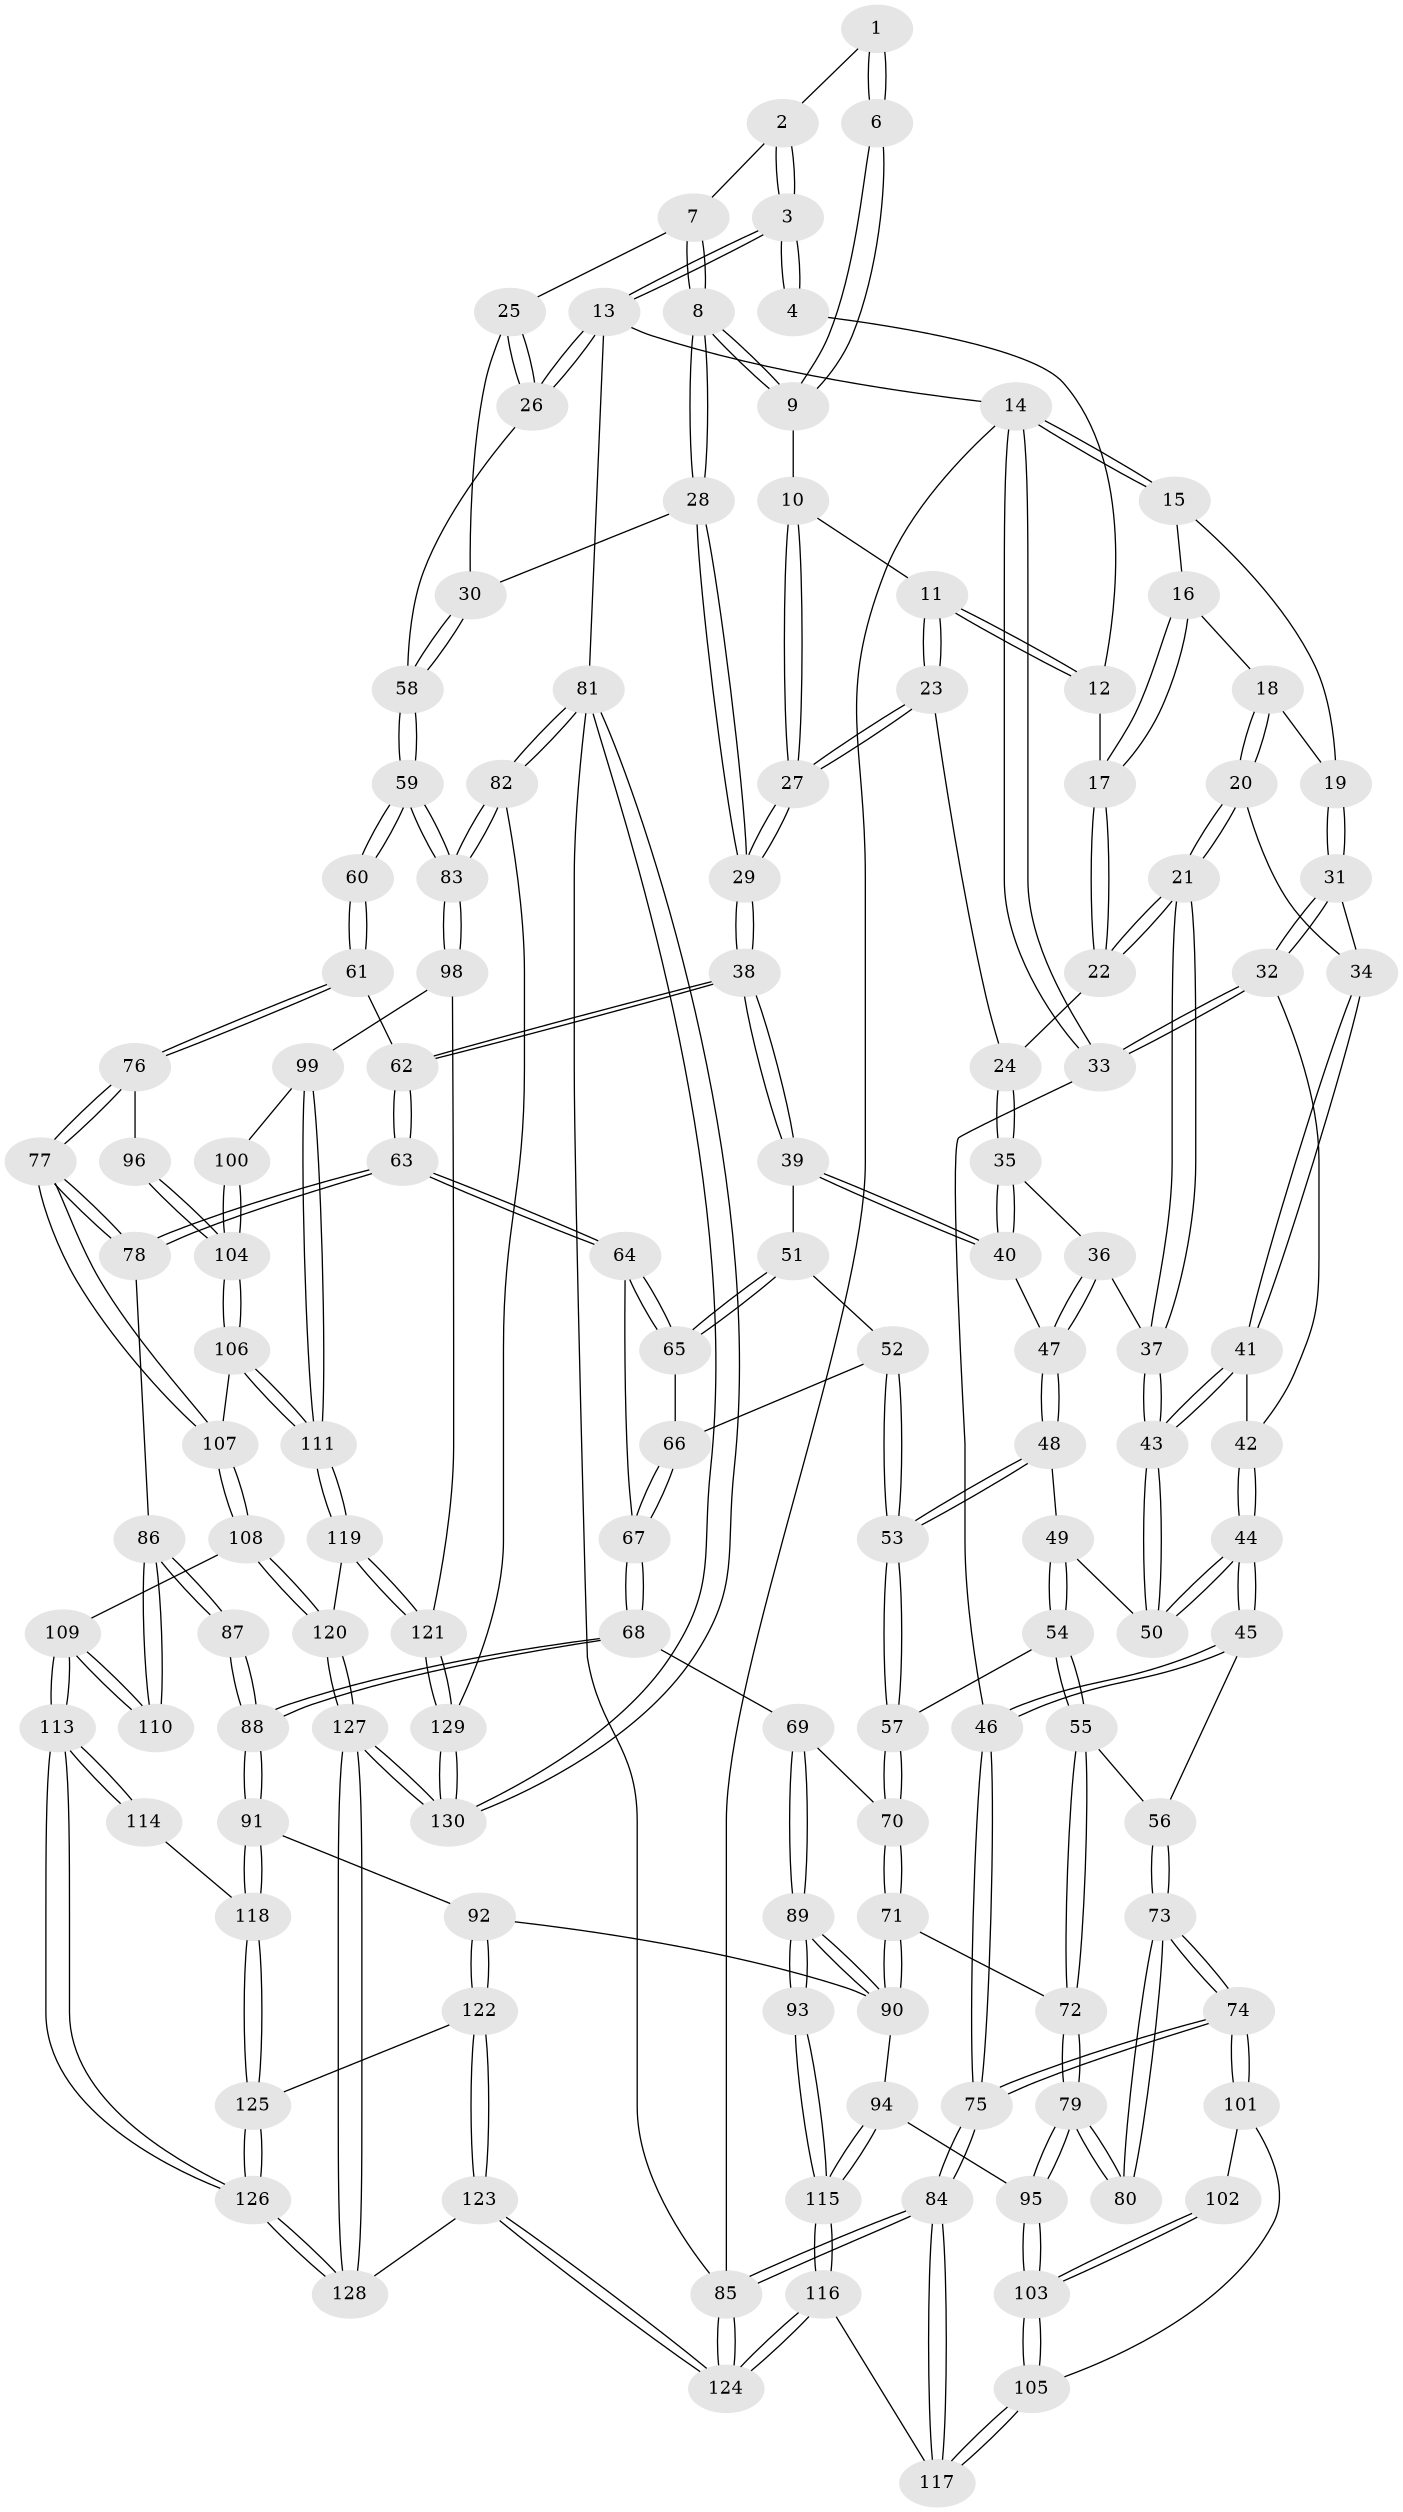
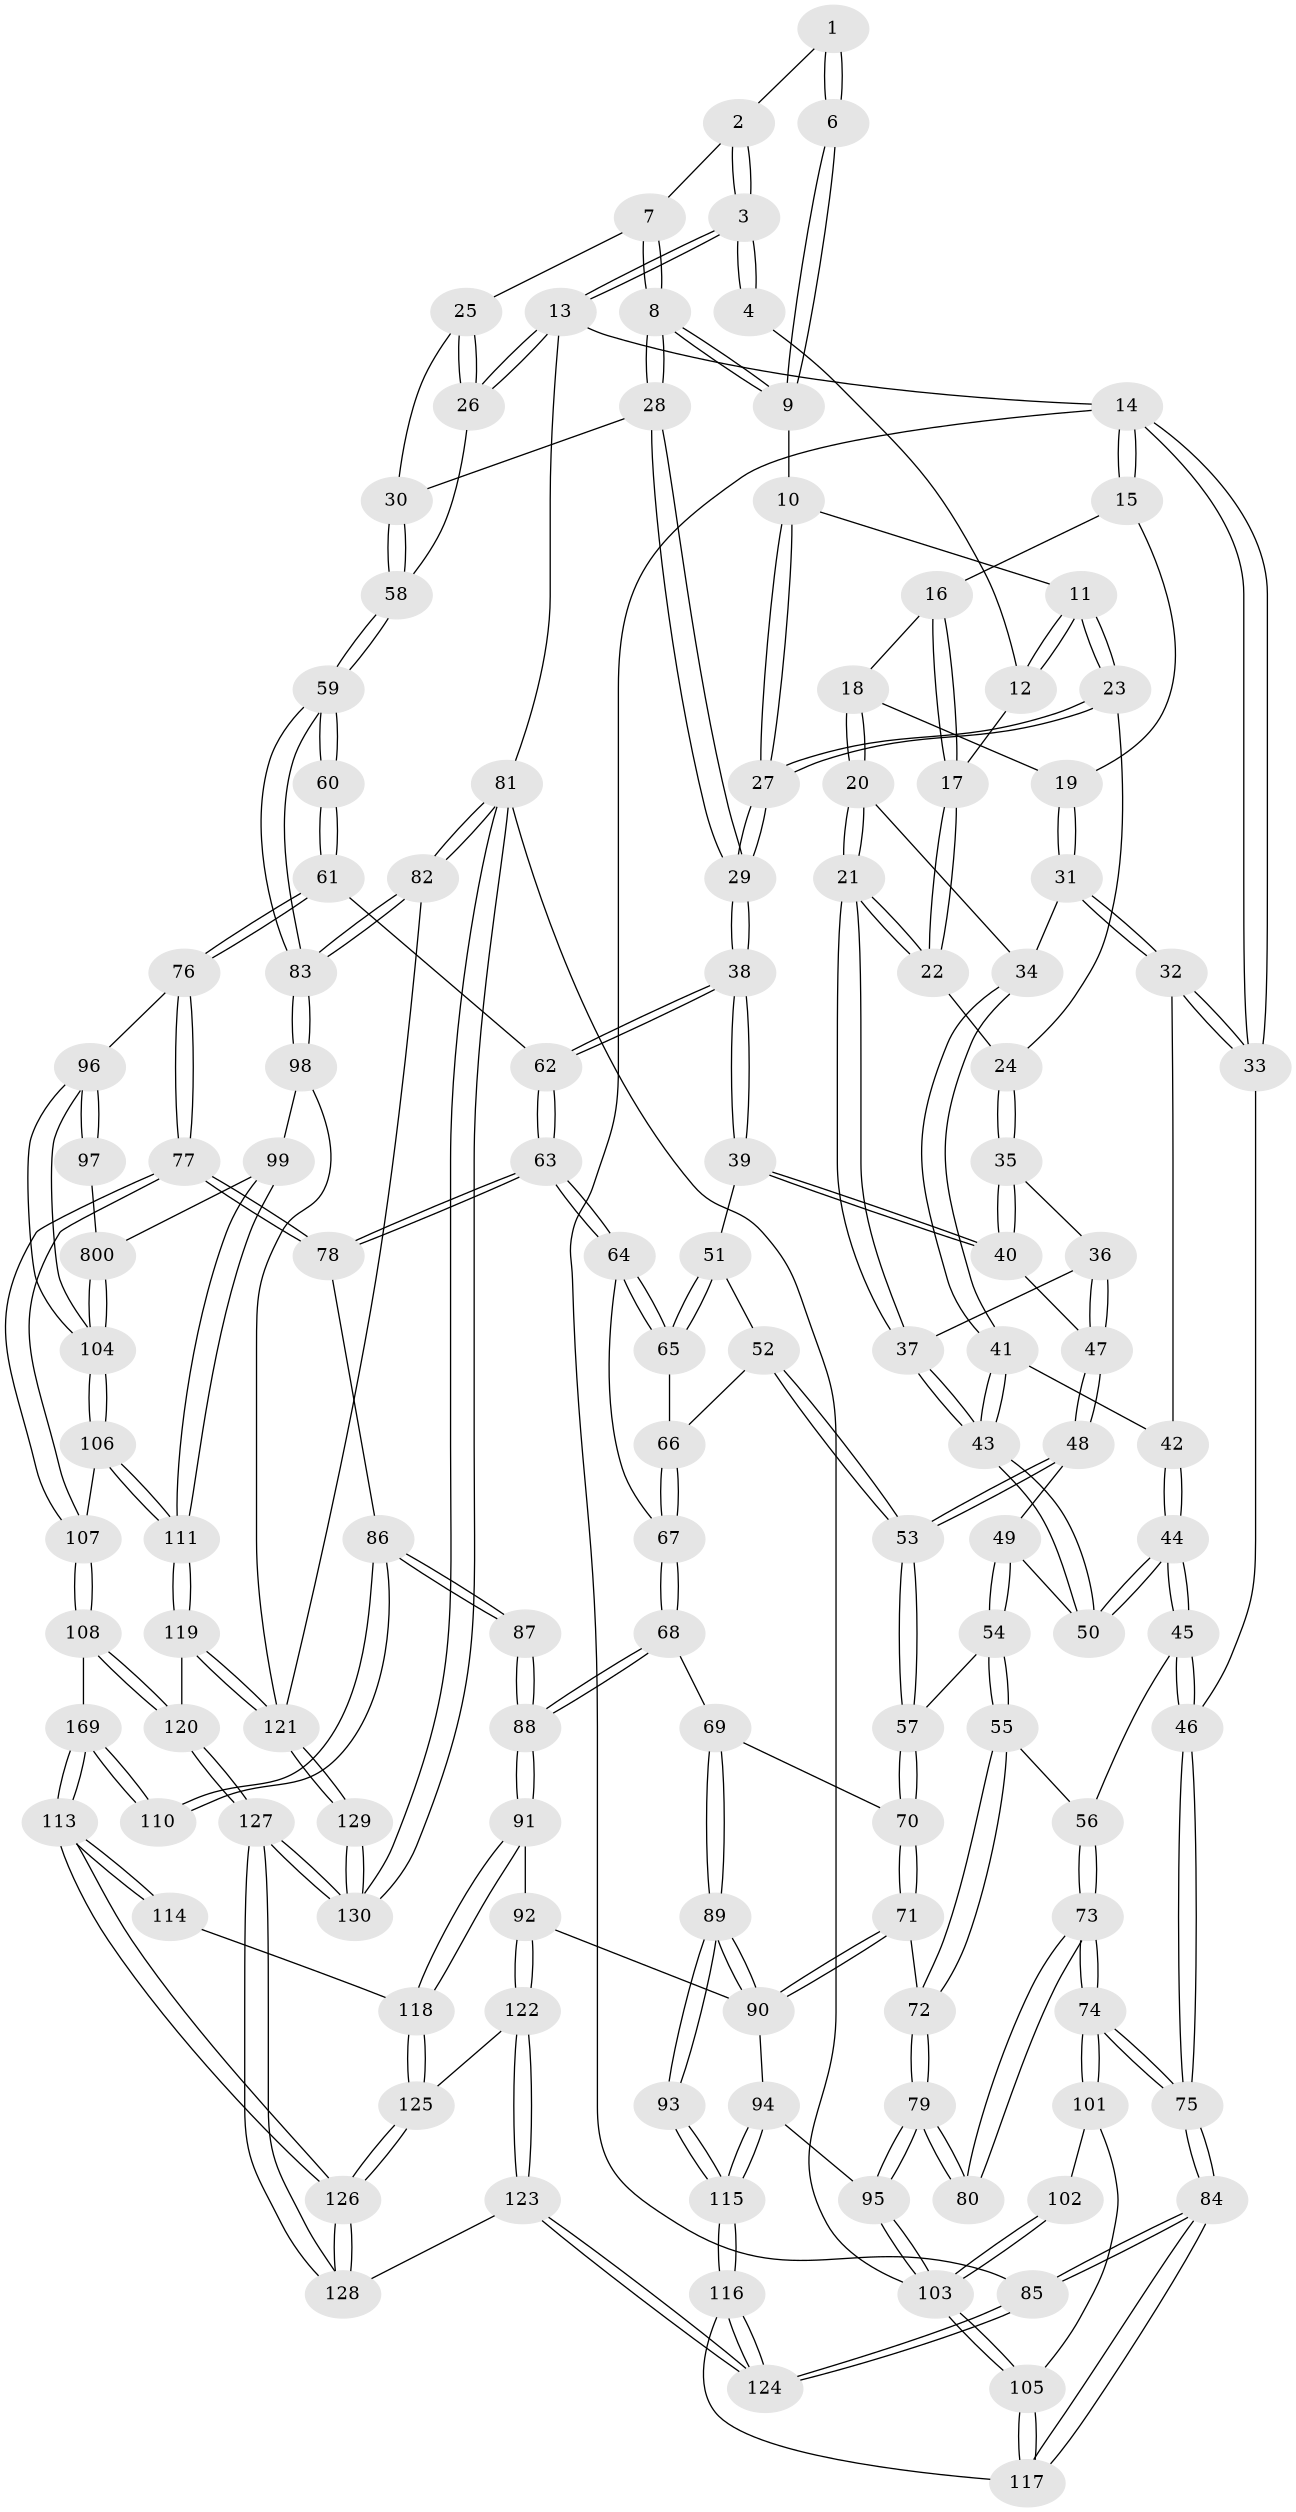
none -> (90, 1162)
(232, 1162) -> (98, 1256)
(508, 1259) -> (371, 1306)
(583, 1507) -> (836, 1519)
(63, 1634) -> (83, 1728)
